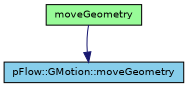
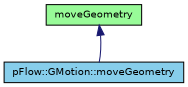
(87, 39) -> (101, 49)
